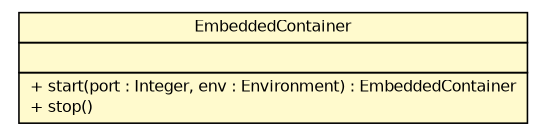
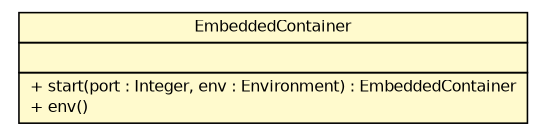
(62, 107) -> (59, 107)
